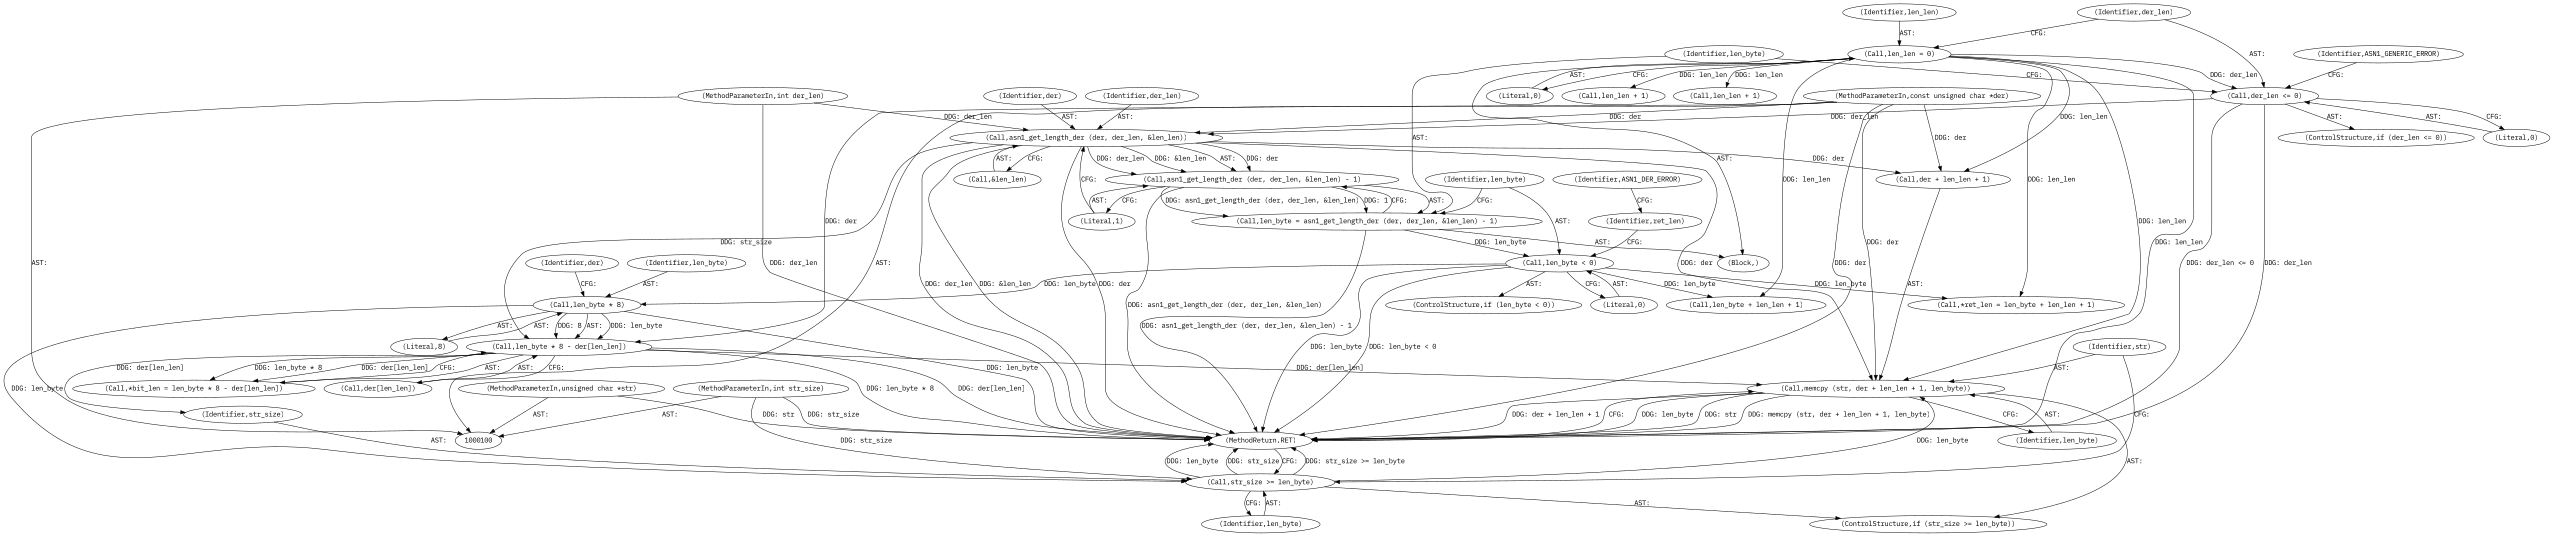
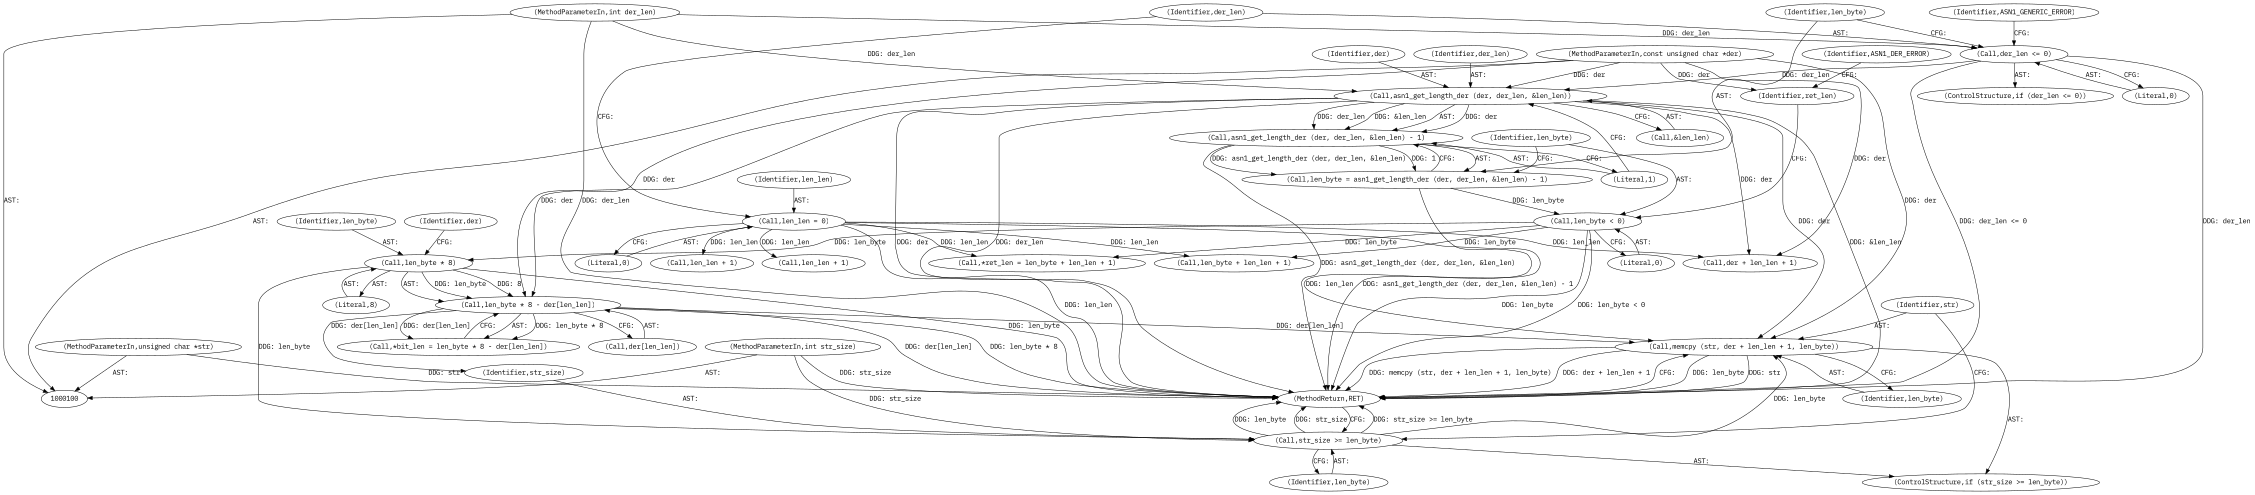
(2094, 58) -> (1325, 29)
(746, 242) -> (557, 201)
(1743, 263) -> none
(1908, 281) -> none
(1484, 305) -> none
(1690, 363) -> (1703, 83)
